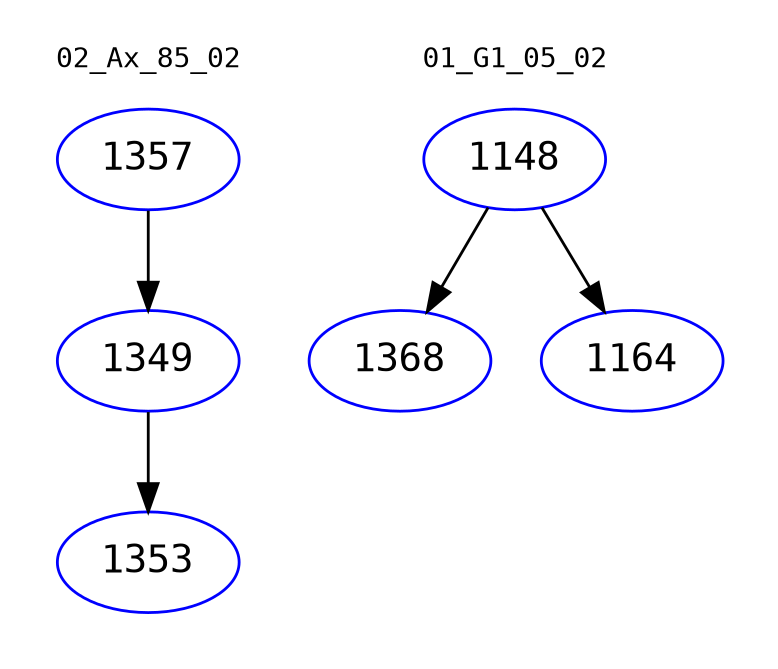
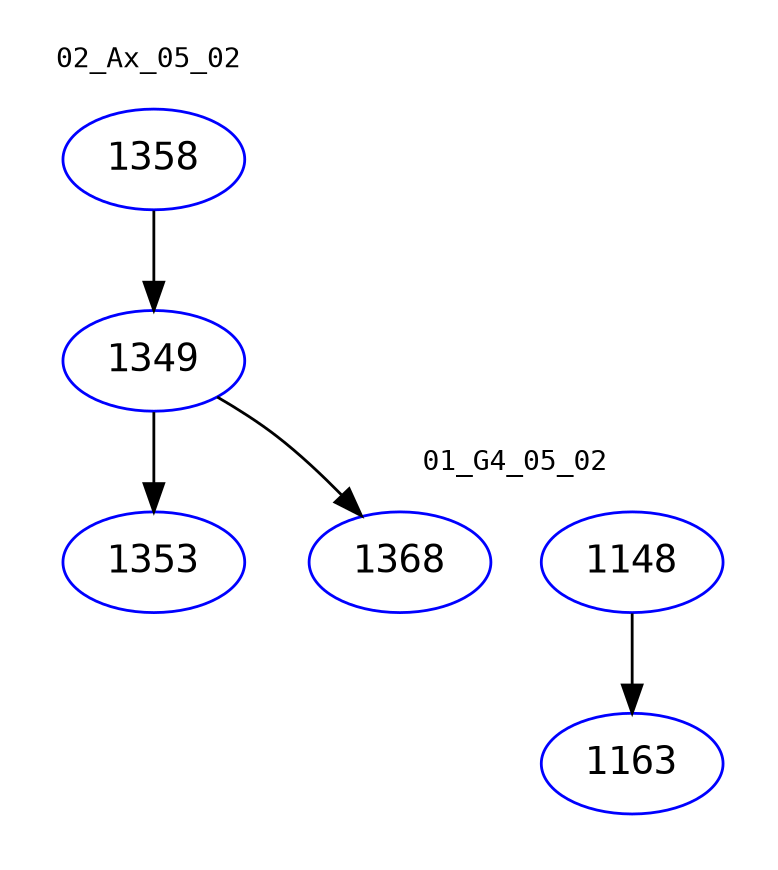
(150, 60) -> (150, 60)
(516, 60) -> (516, 463)
(148, 159) -> (154, 159)
(465, 247) -> (307, 462)
(632, 361) -> (632, 764)
